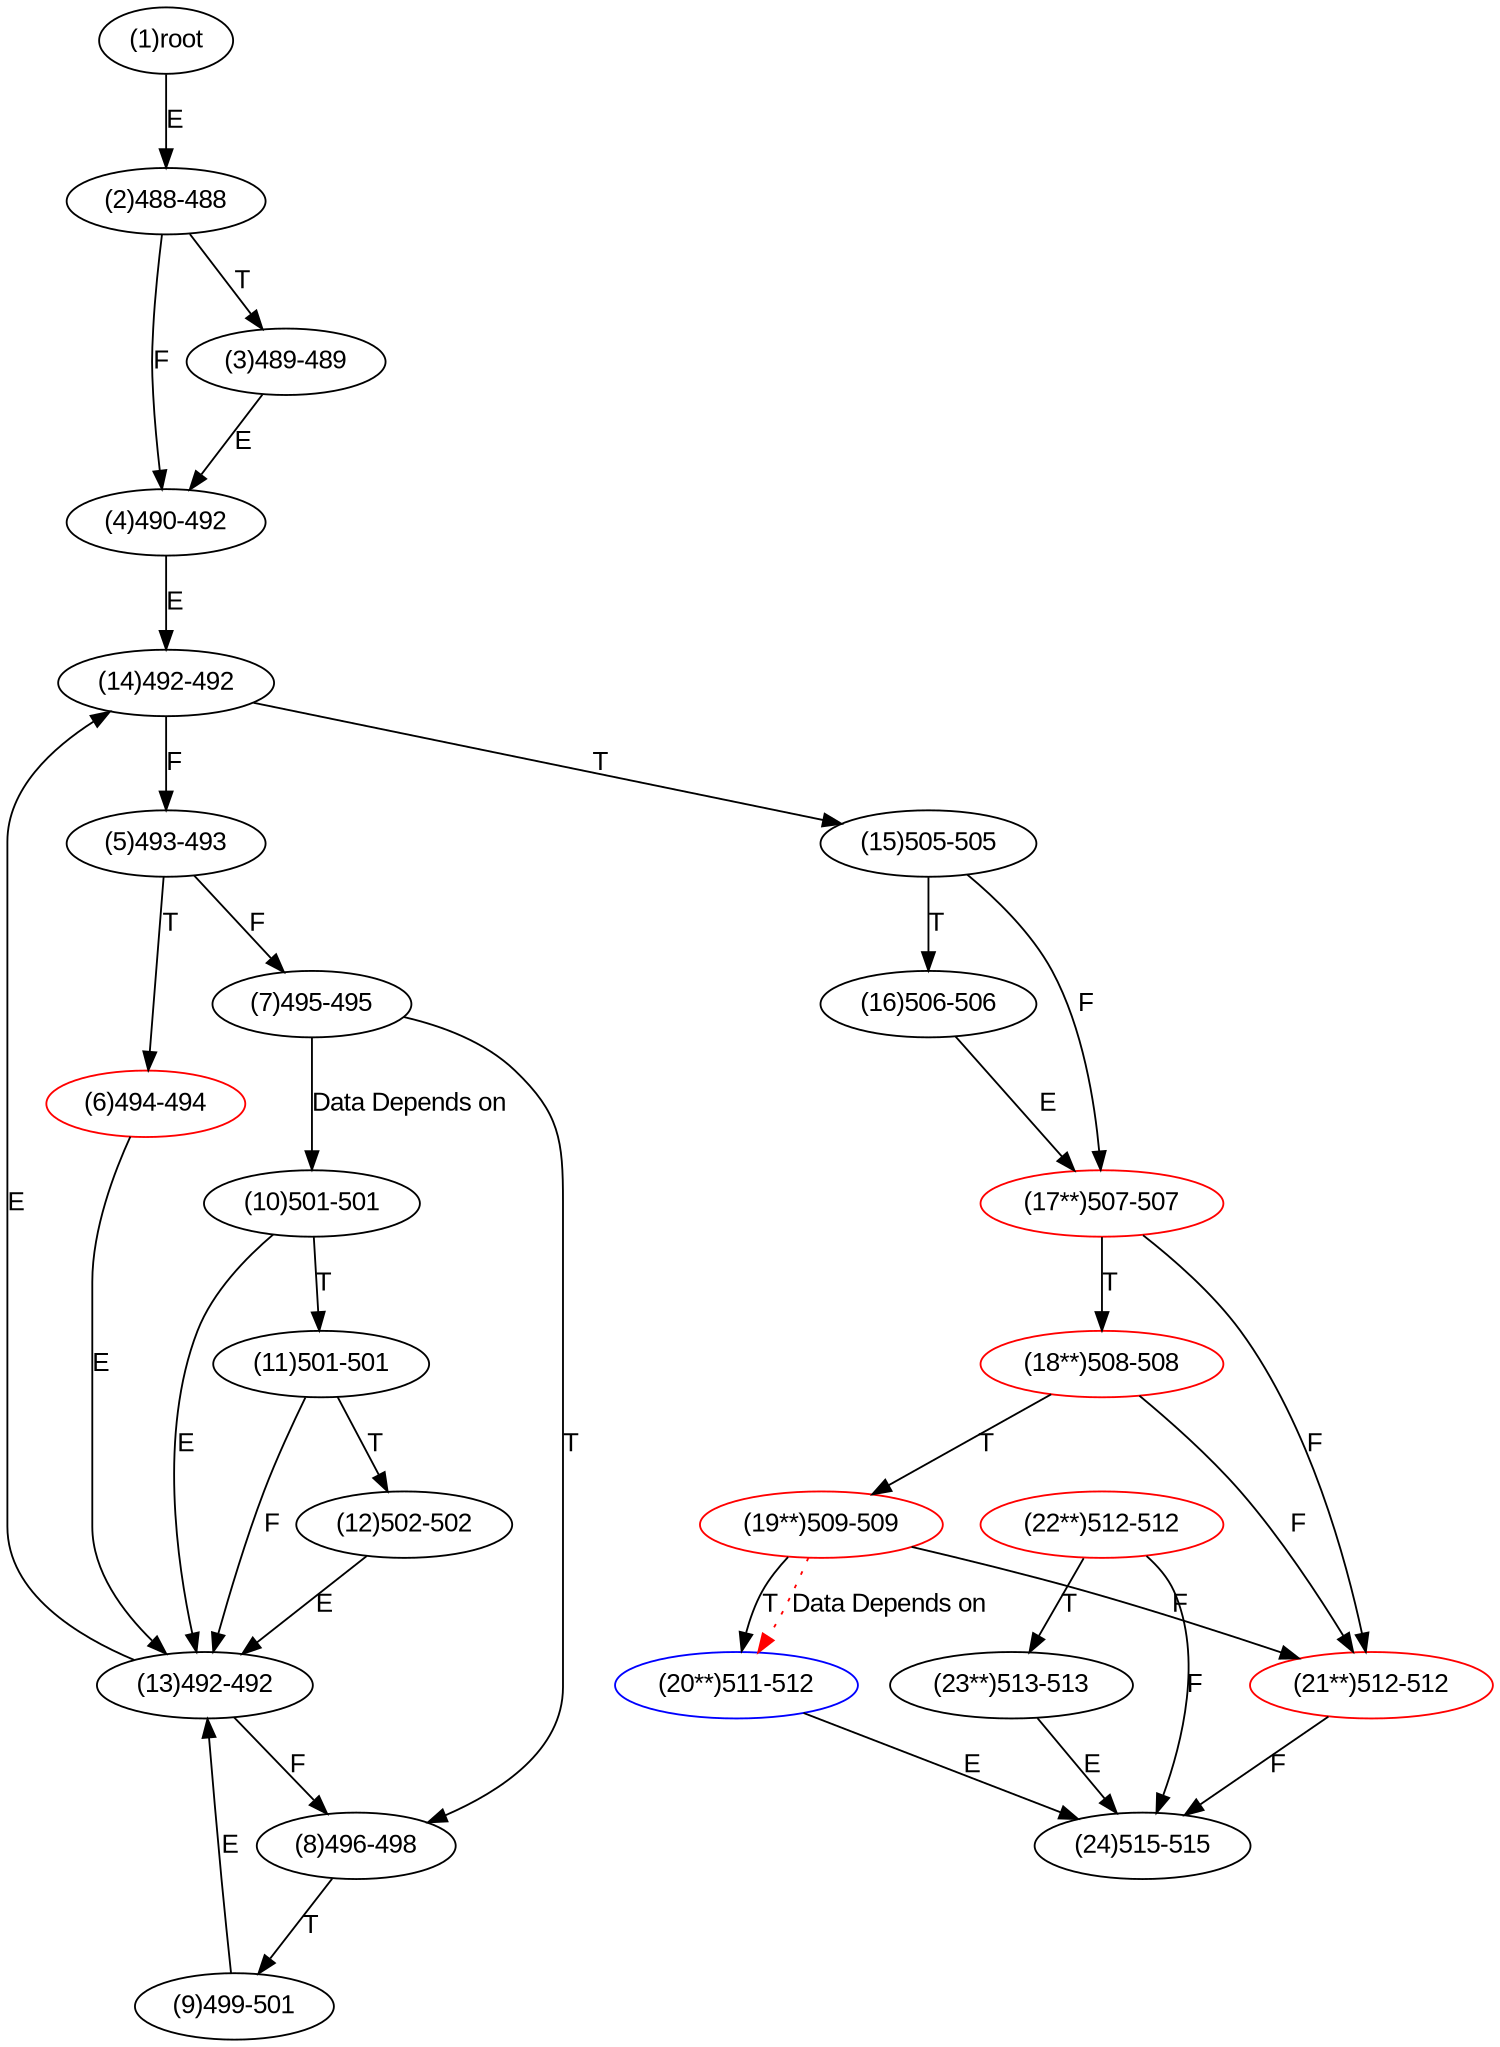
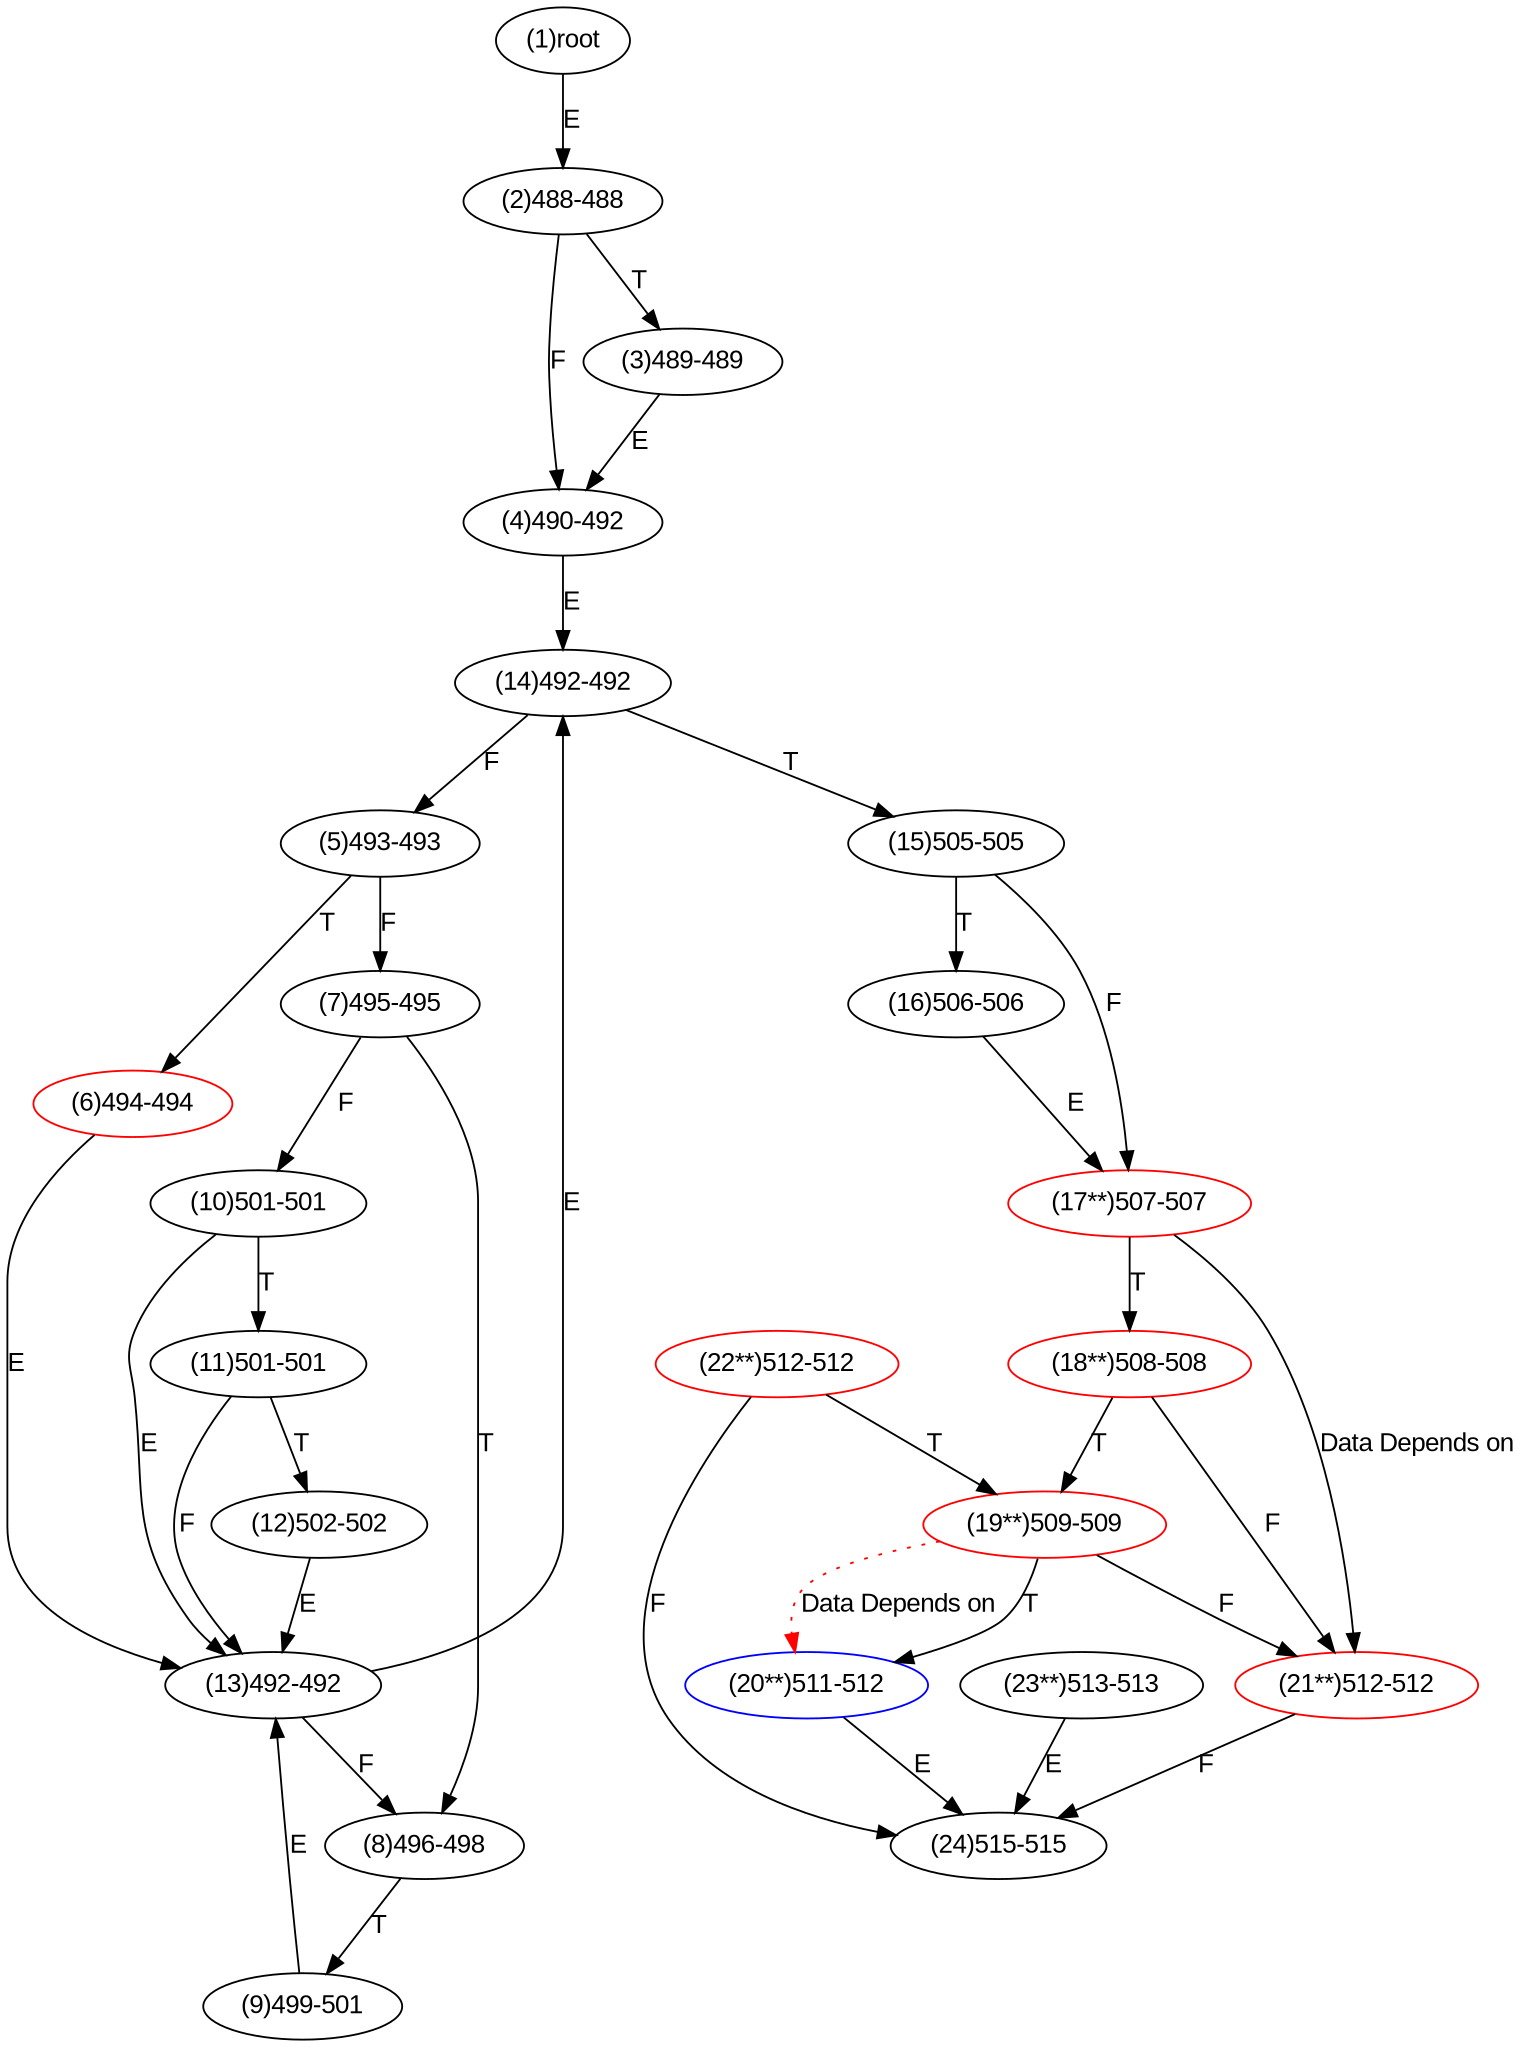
(410, 1104) -> (346, 1104)
(1315, 1444) -> (1418, 1444)
(1061, 1597) -> (903, 1440)
